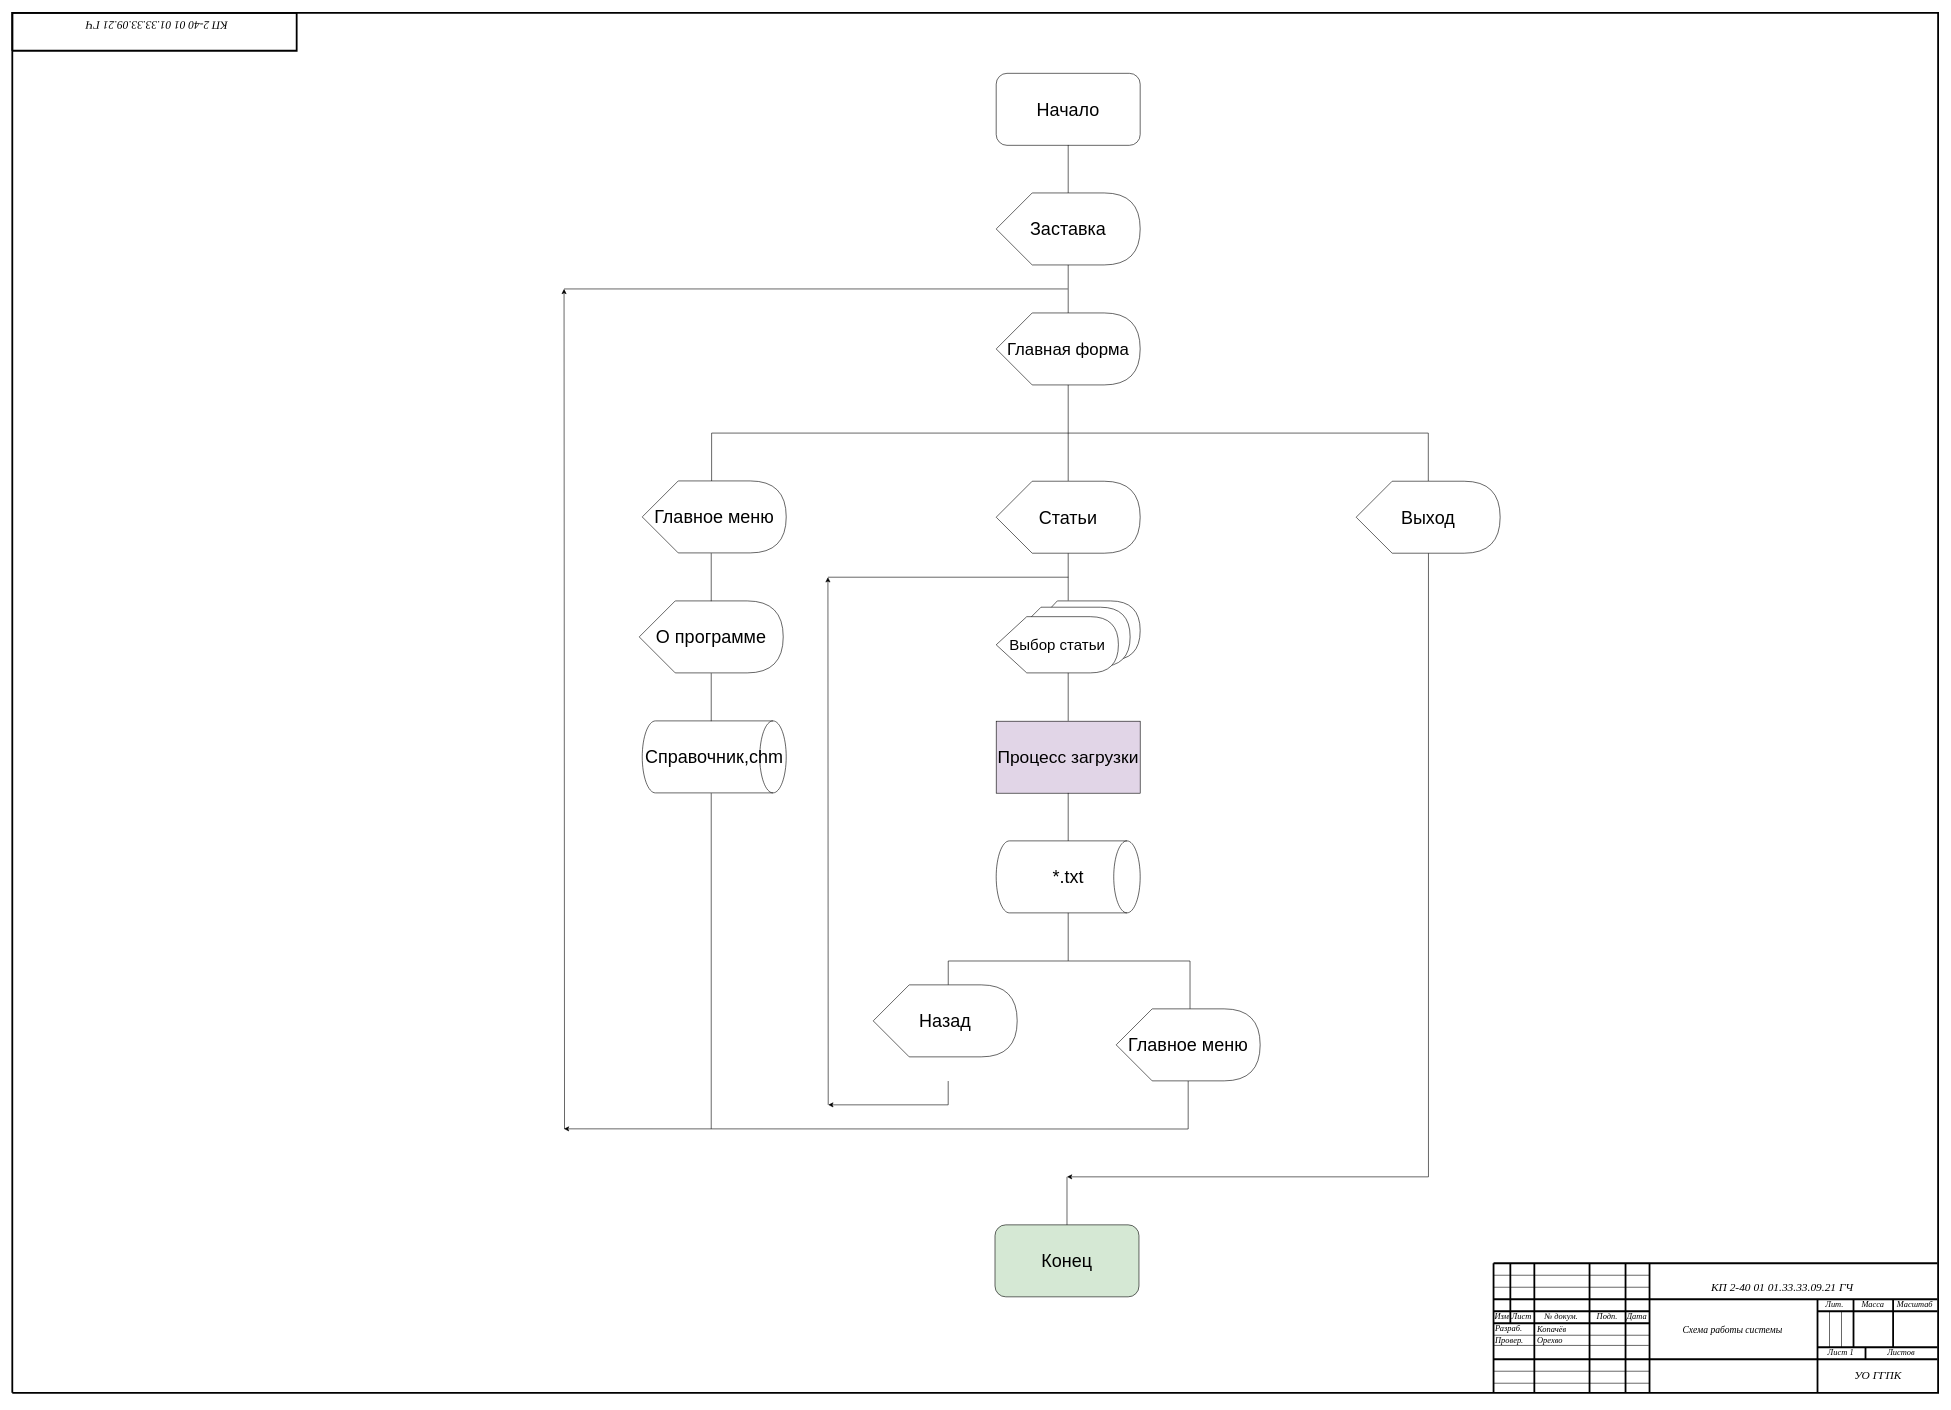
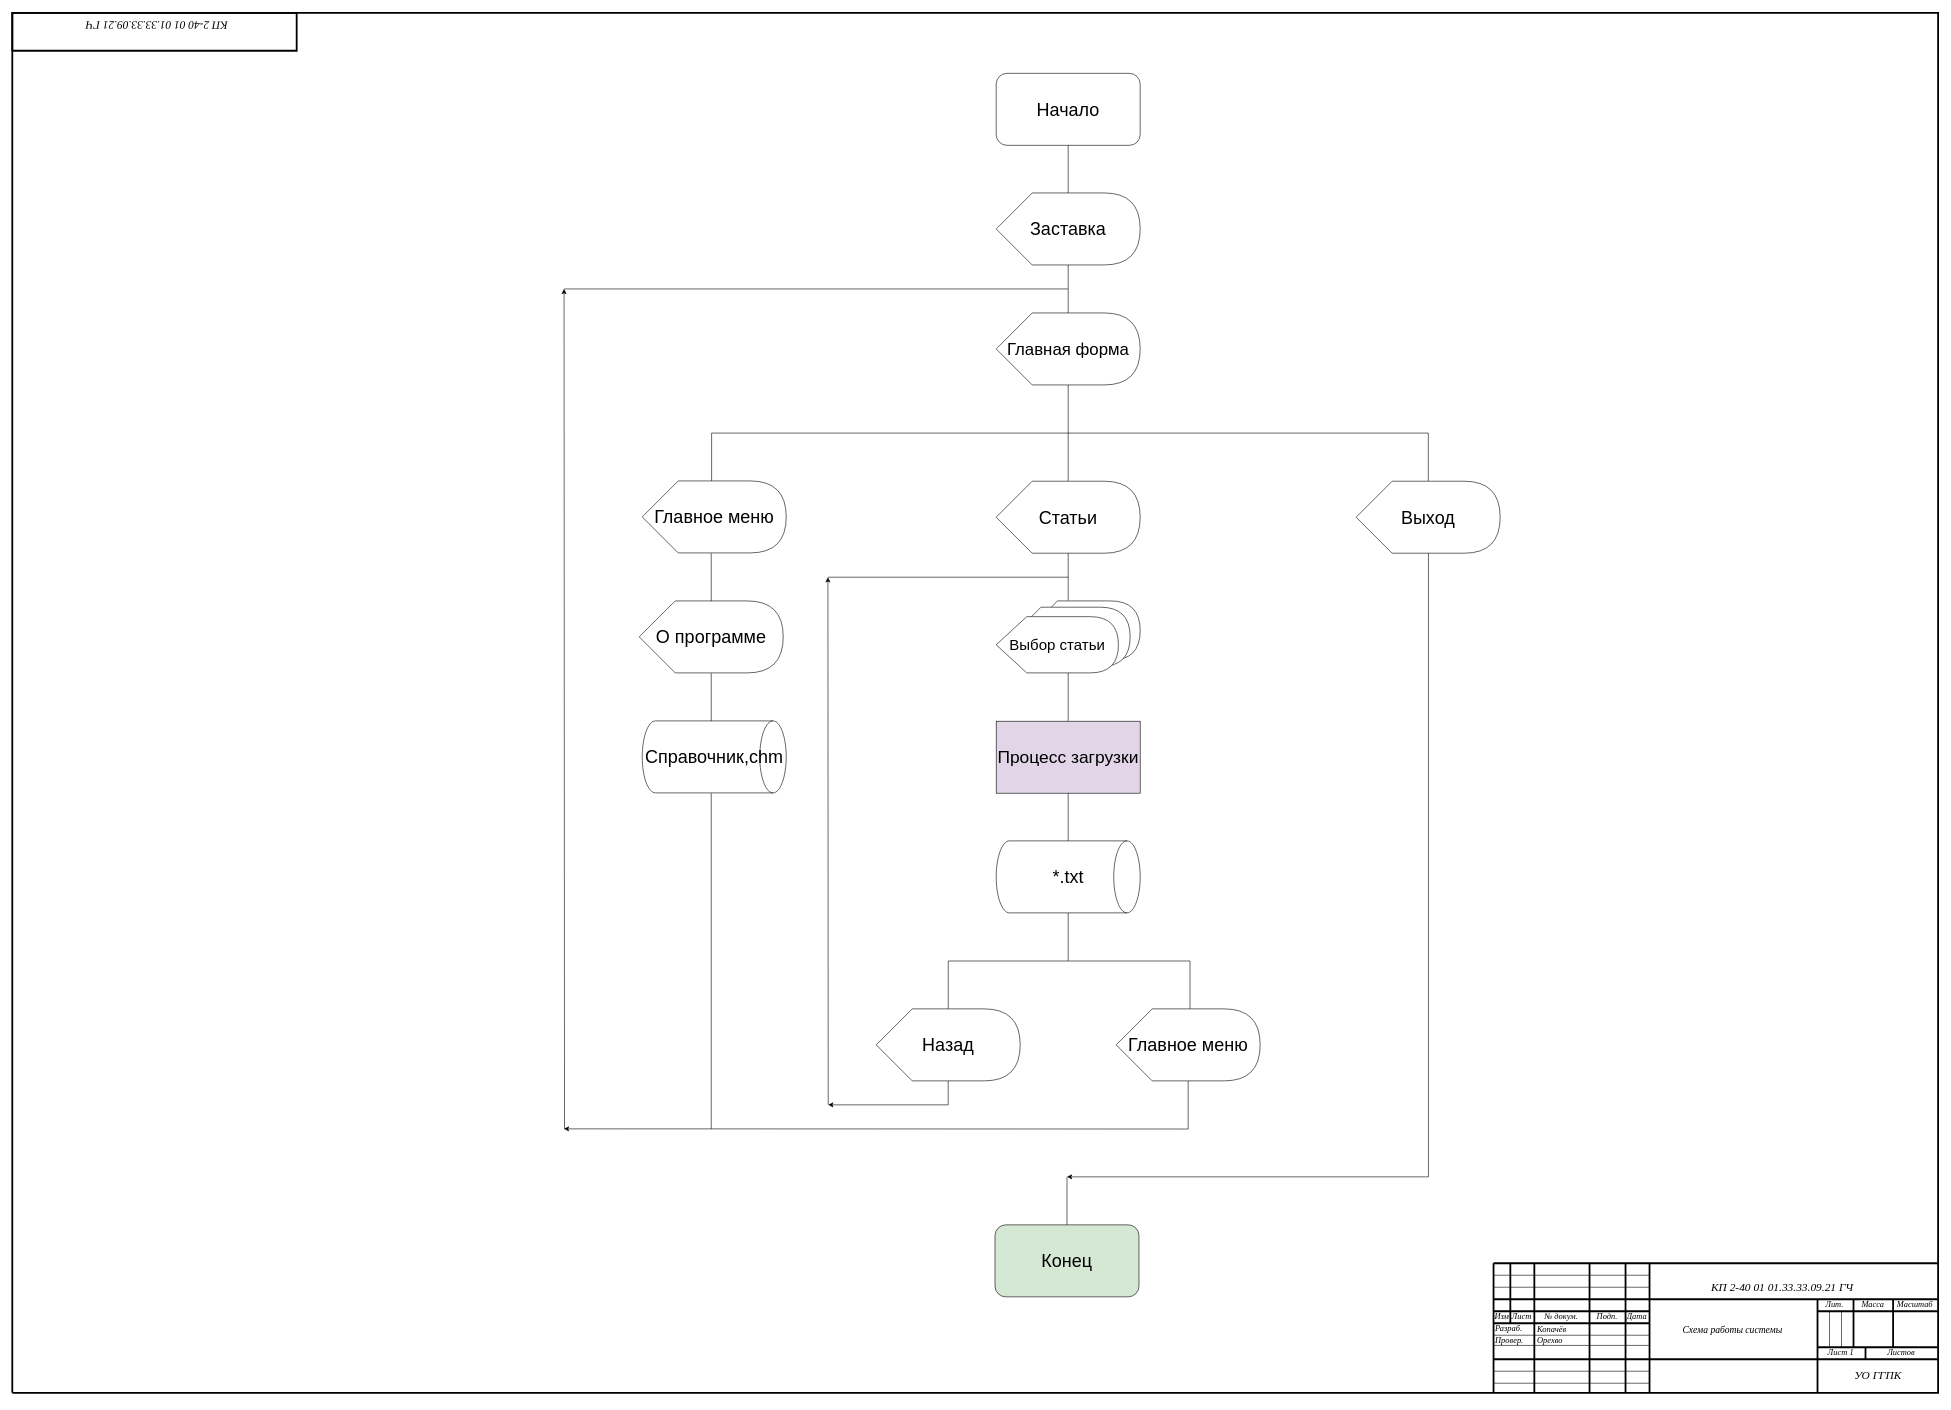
(945, 1021) -> (948, 1045)
